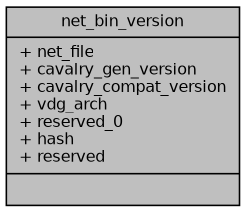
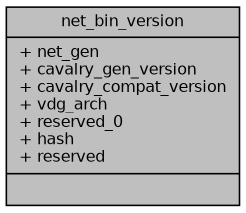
(57, 52) -> (59, 52)
